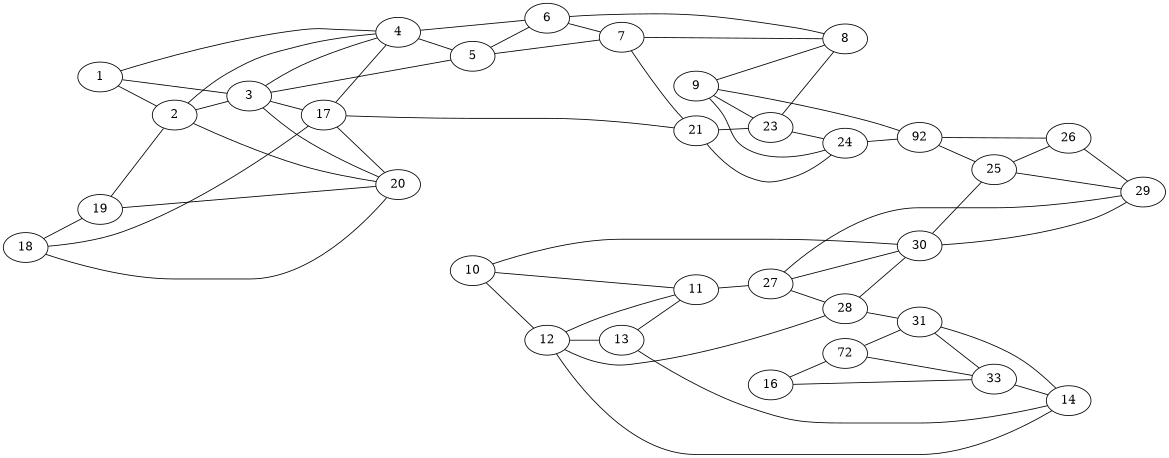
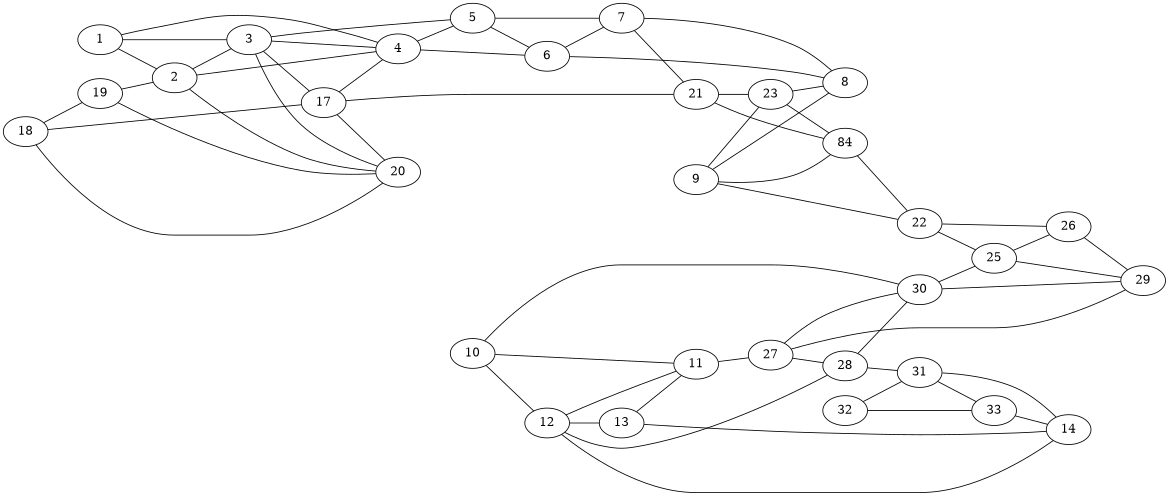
(920, 137) -> (920, 224)
(845, 143) -> (845, 143)
(845, 353) -> (845, 411)
(771, 385) -> none
